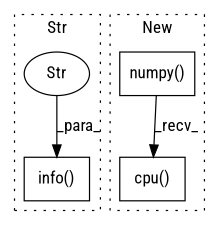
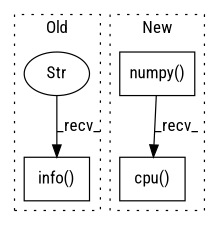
(57, 28) -> (57, 28)
(79, 126) -> (79, 126)
